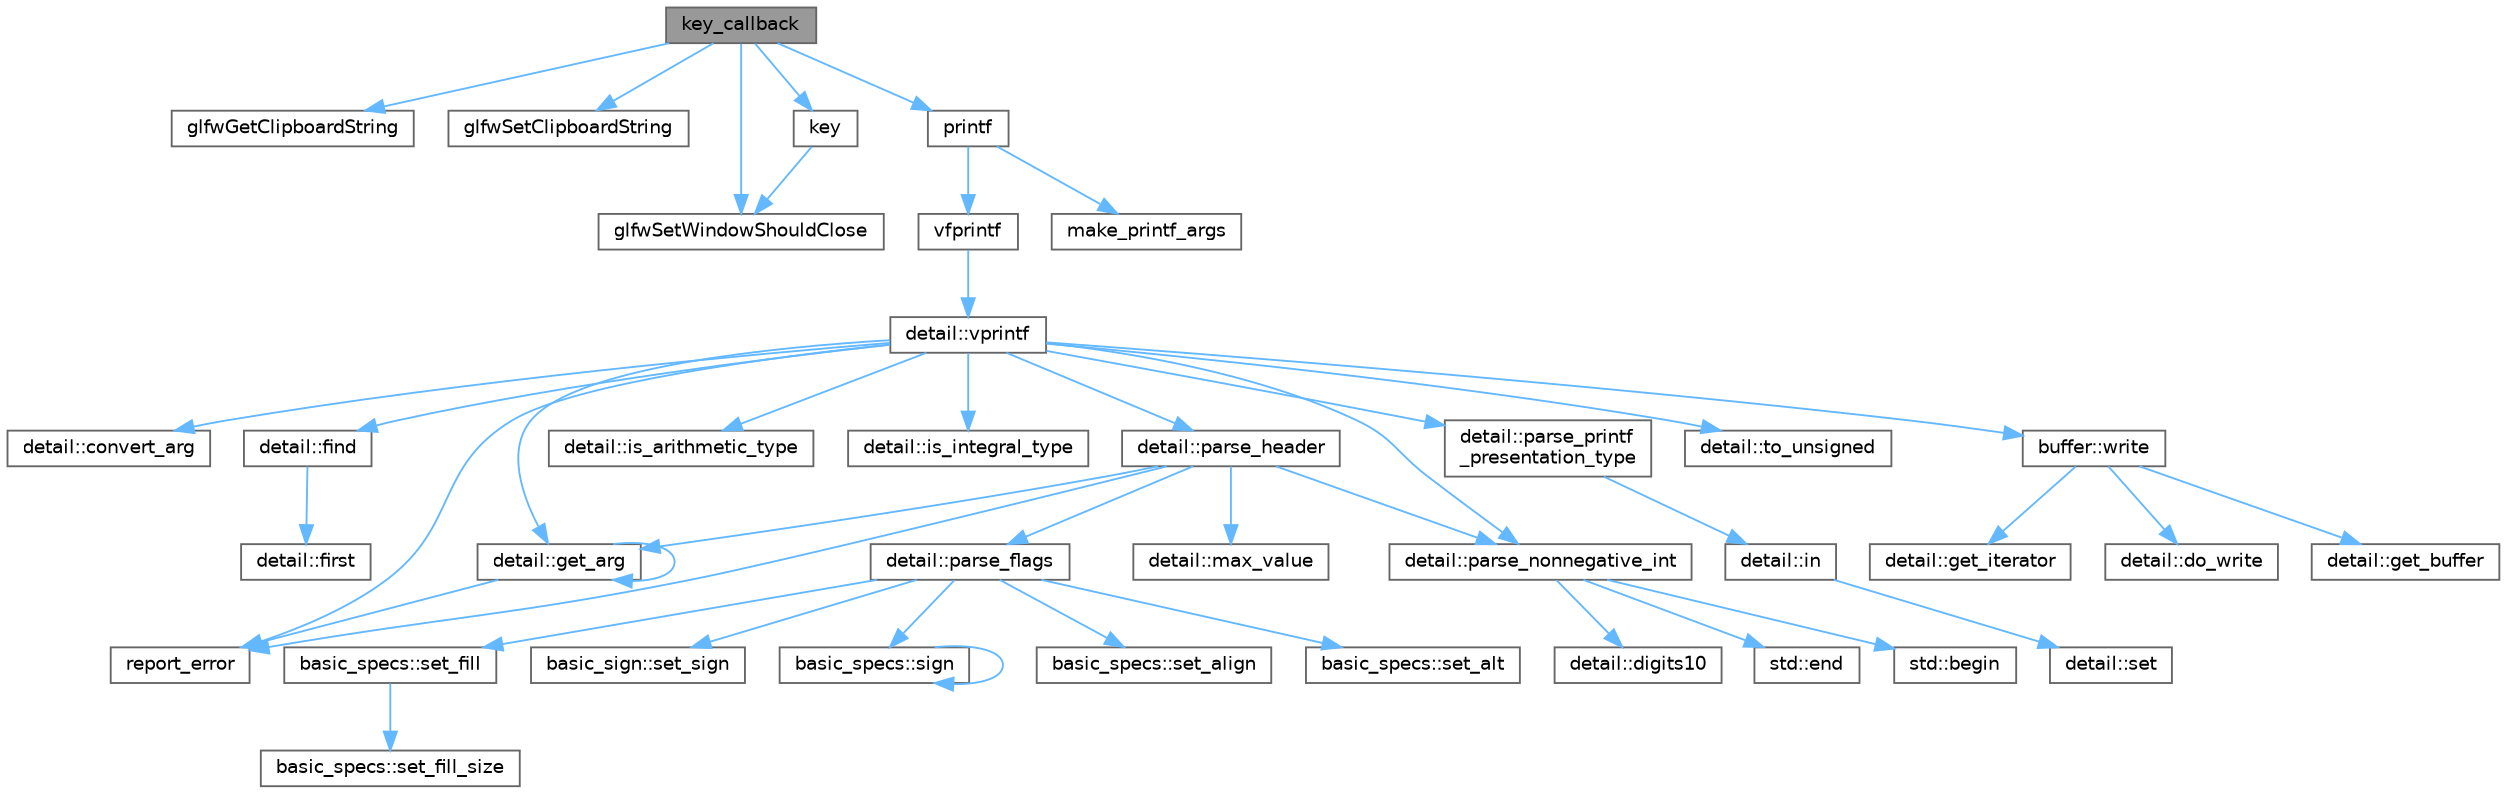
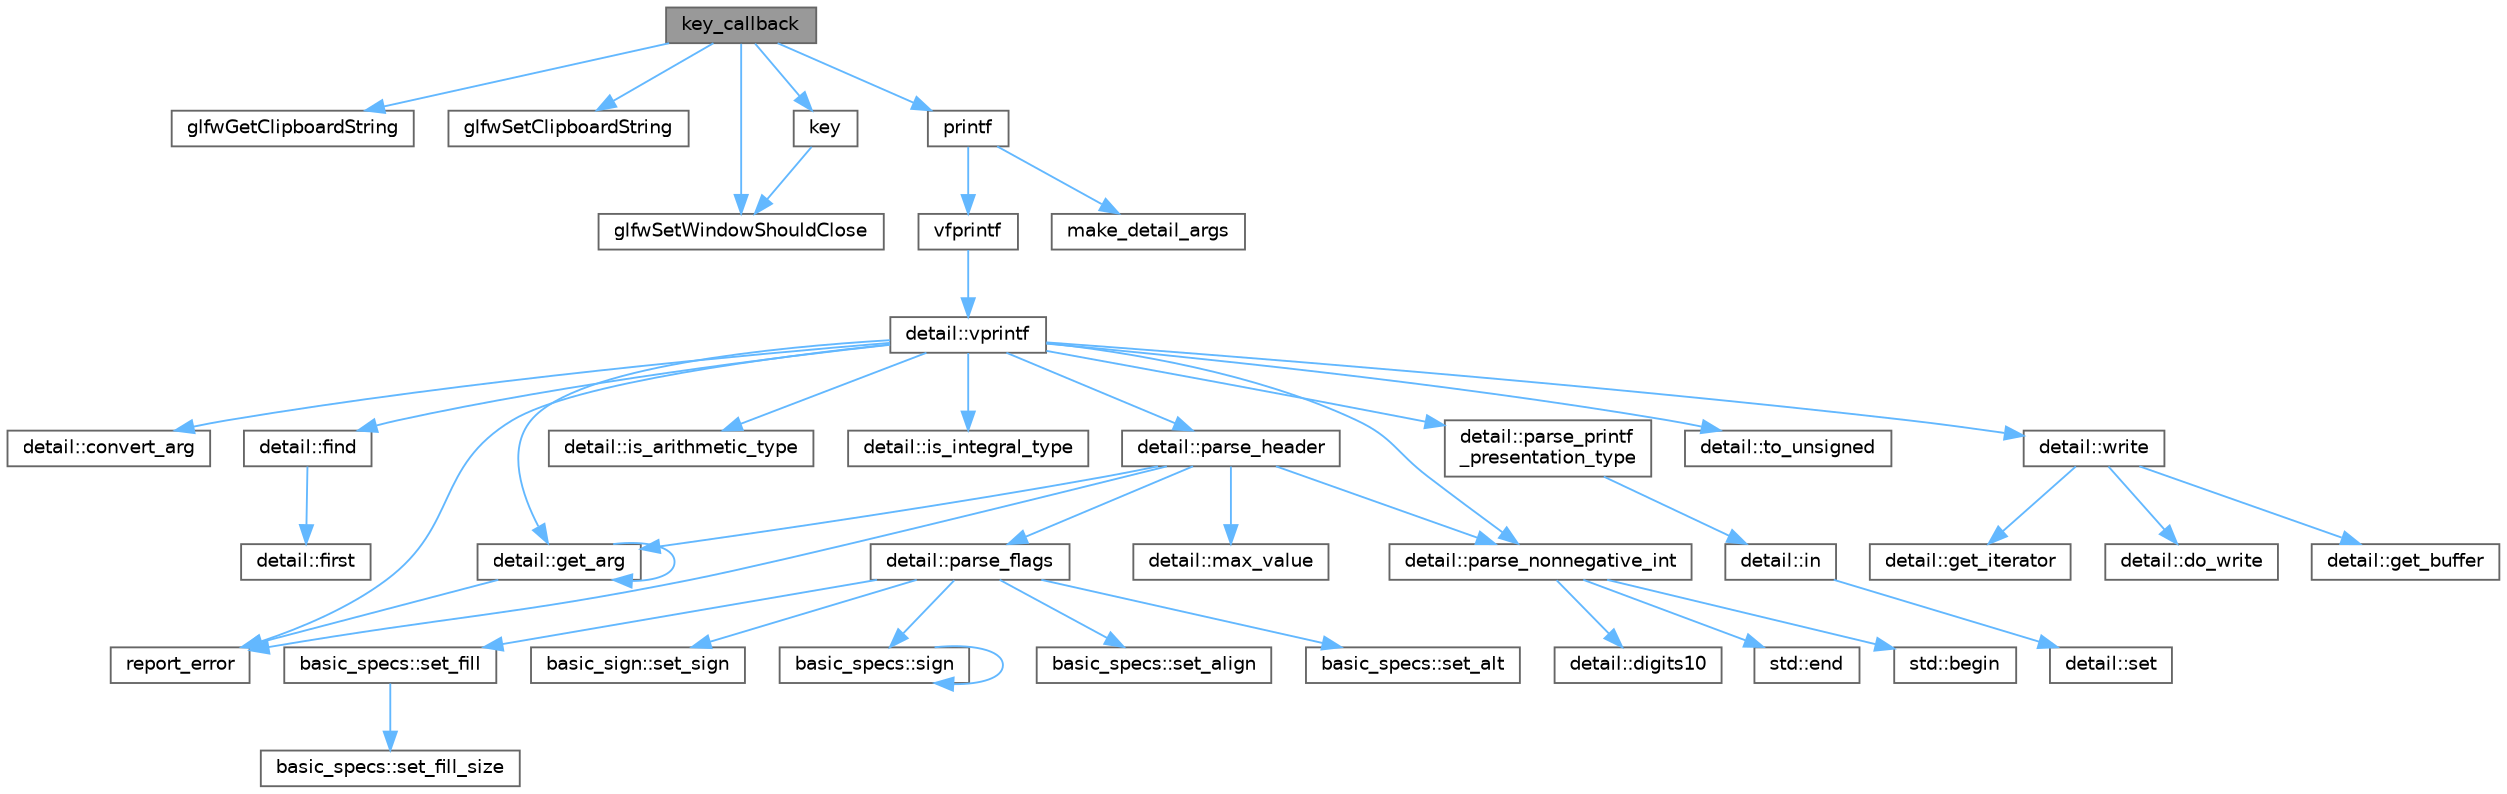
(1146, 232) -> (1148, 232)
(2094, 448) -> (2094, 448)
